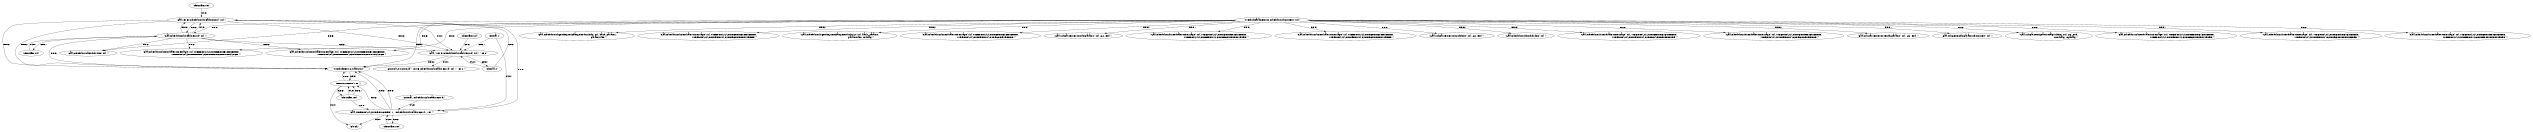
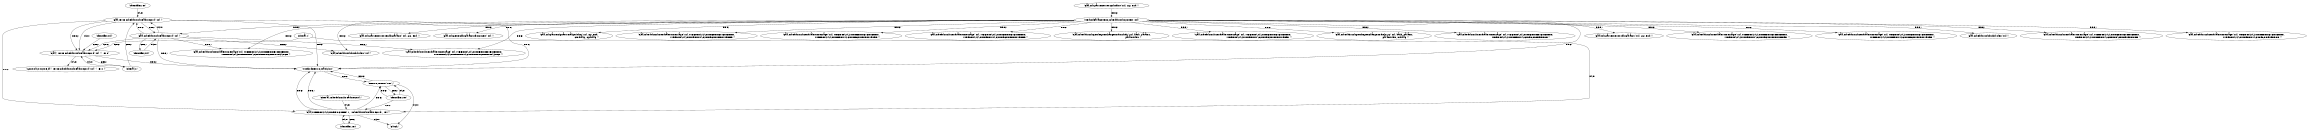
(1367, 27) -> (1111, 12)
